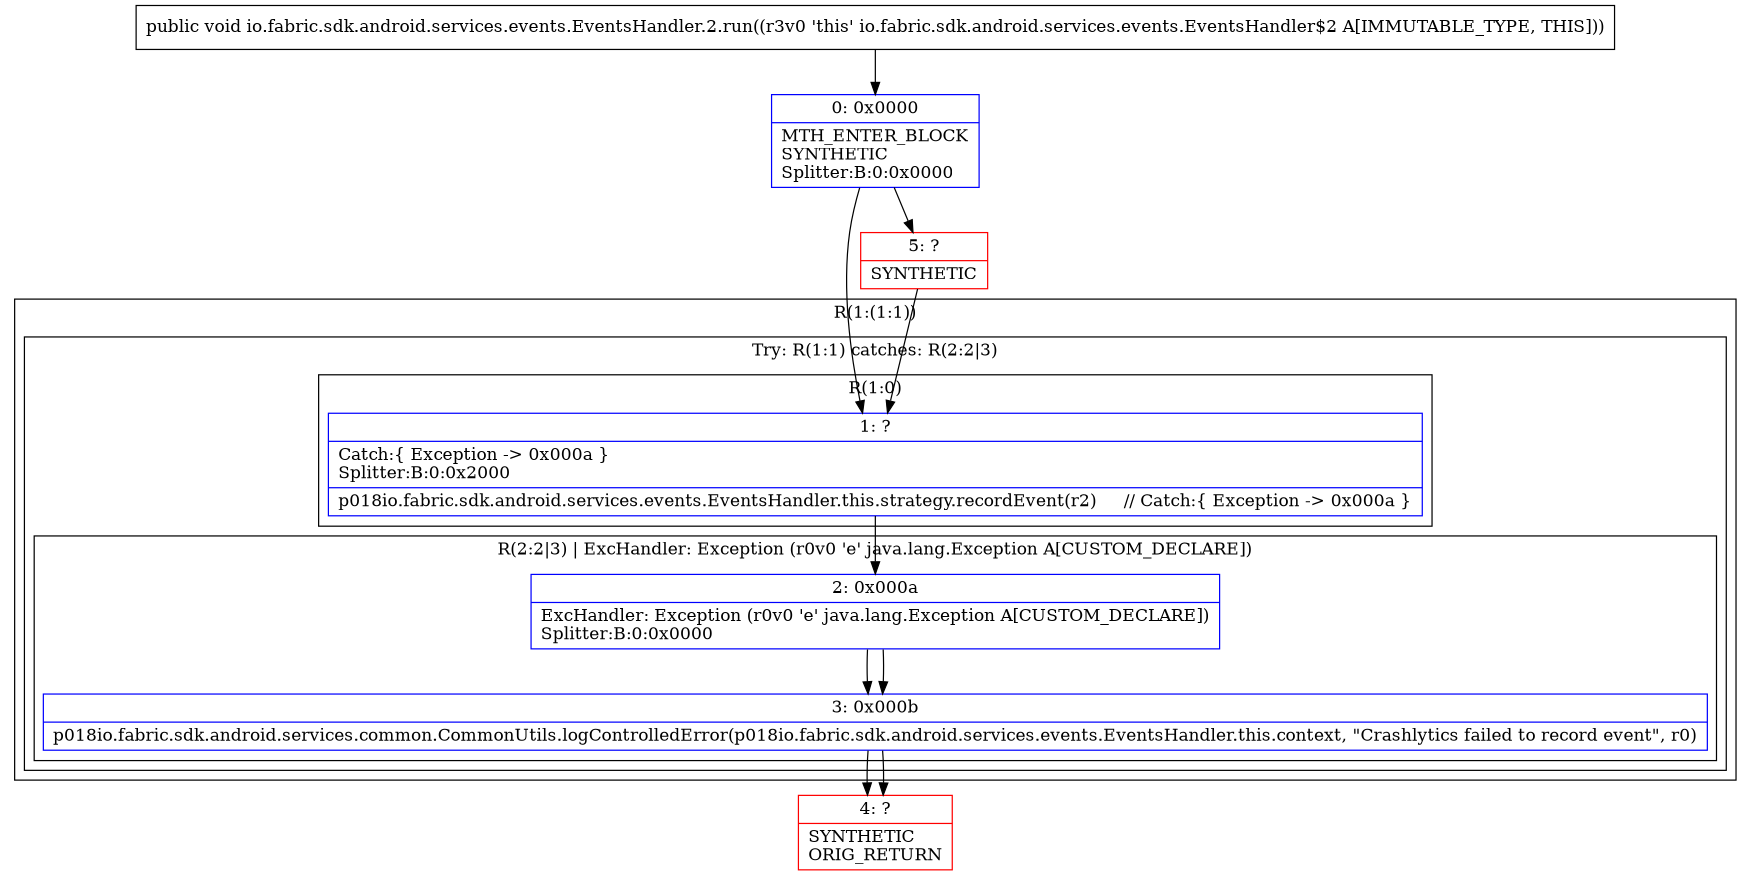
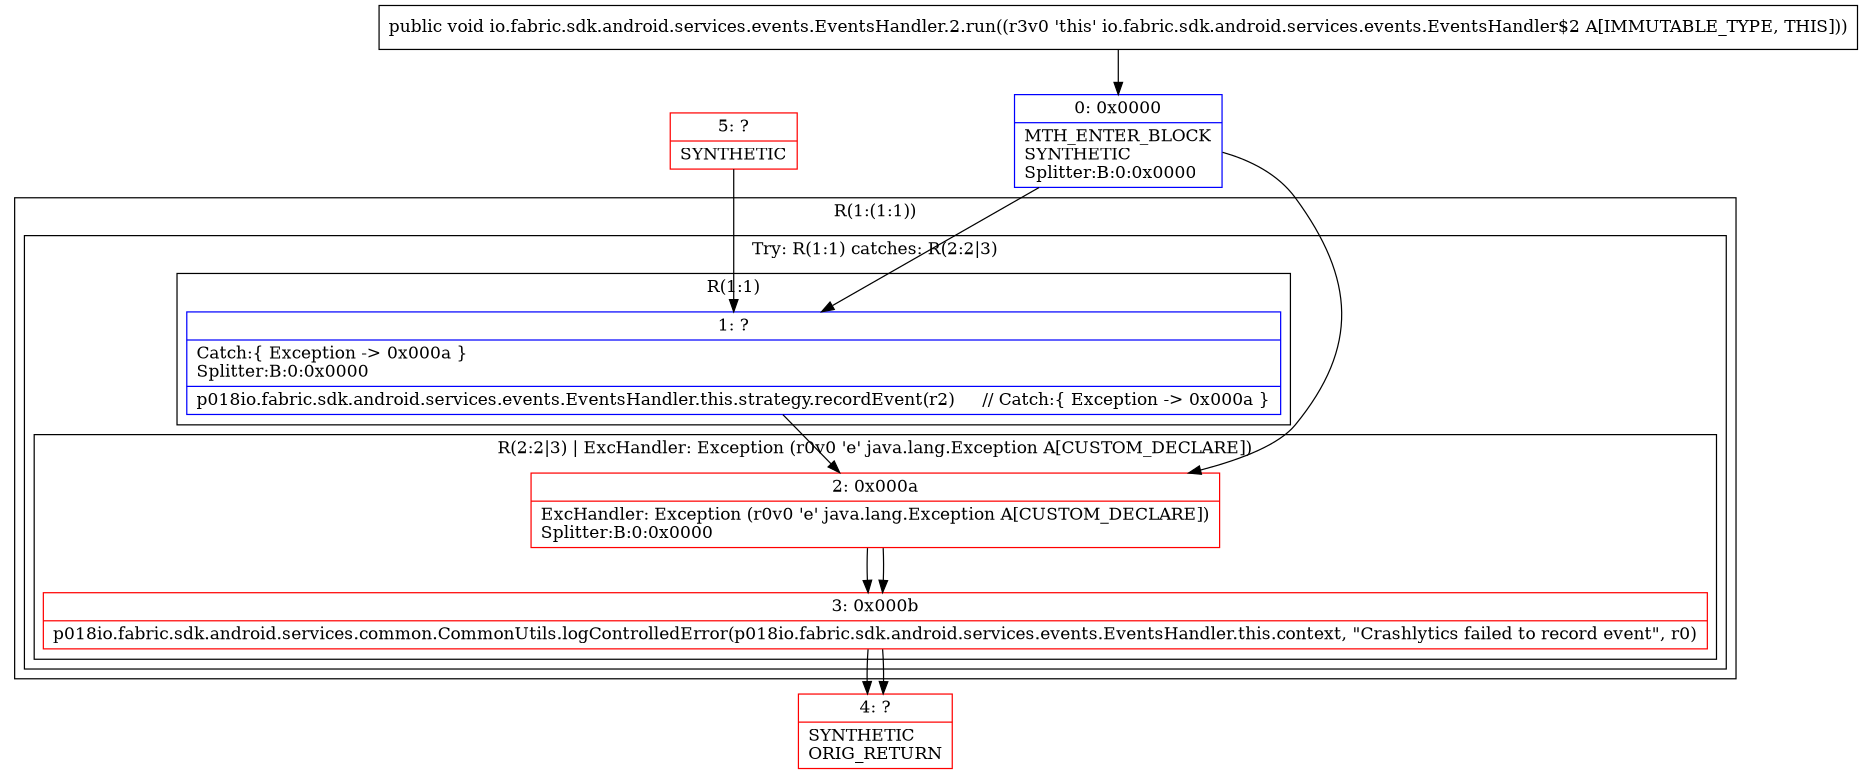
(901, 204) -> (1341, 321)
(875, 389) -> (734, 288)
(425, 473) -> (283, 372)
(875, 612) -> (875, 510)
(875, 722) -> (875, 621)
